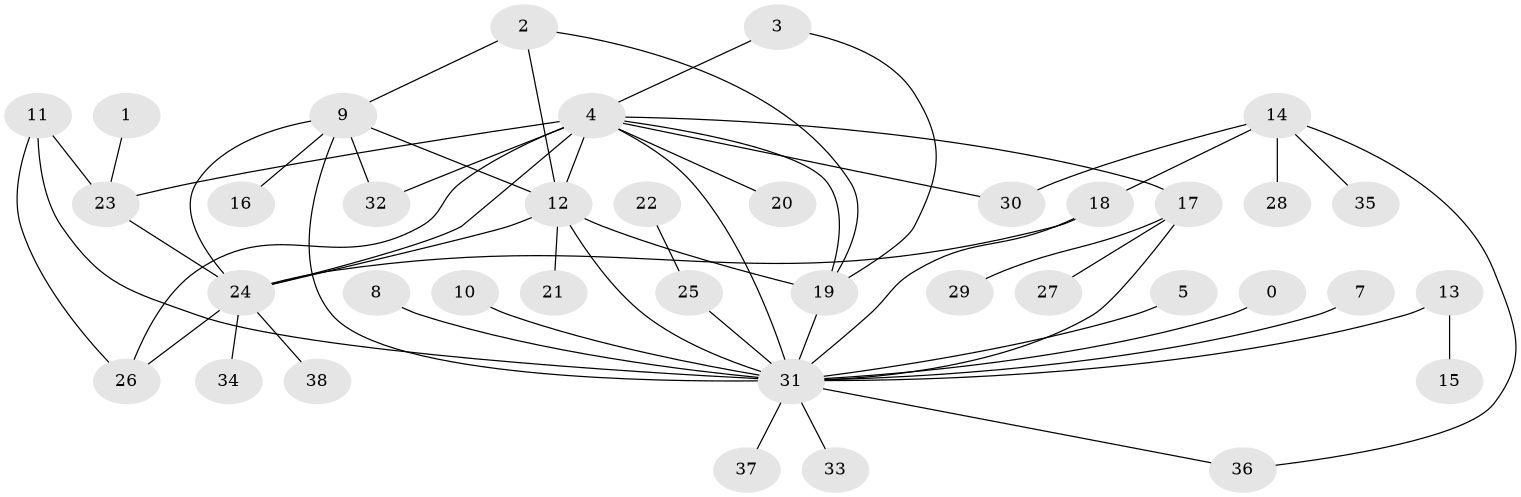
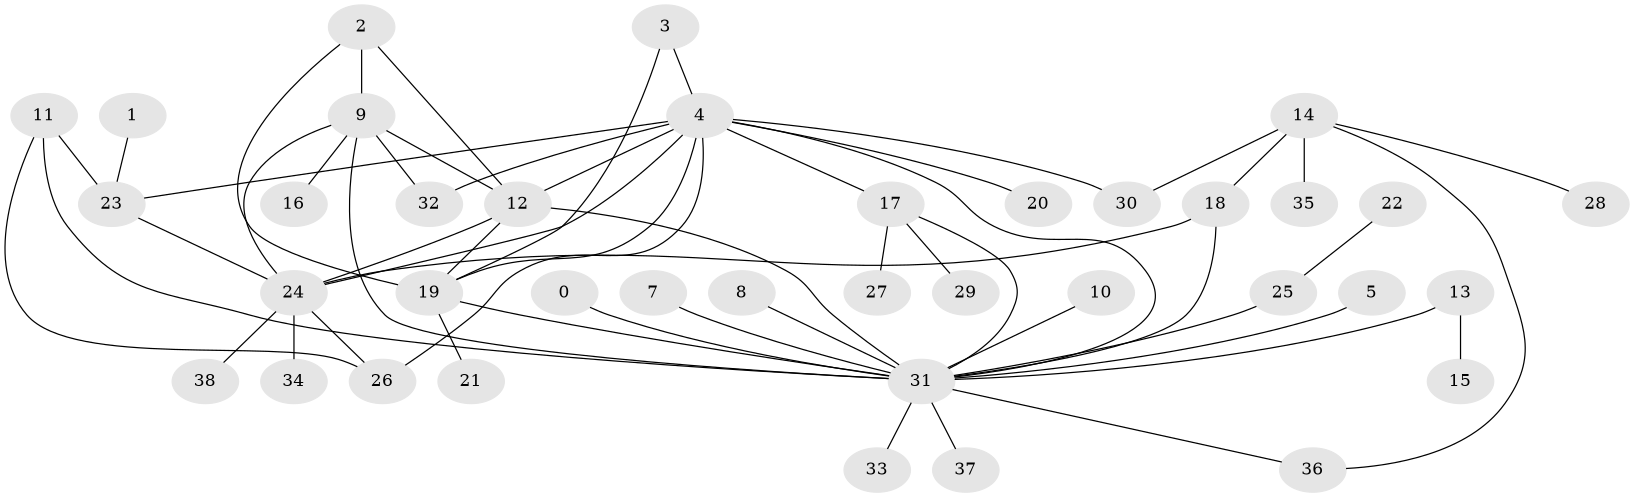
(556, 249) -> (445, 327)
